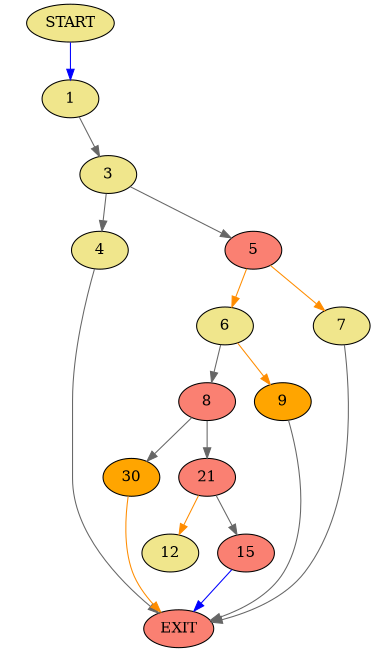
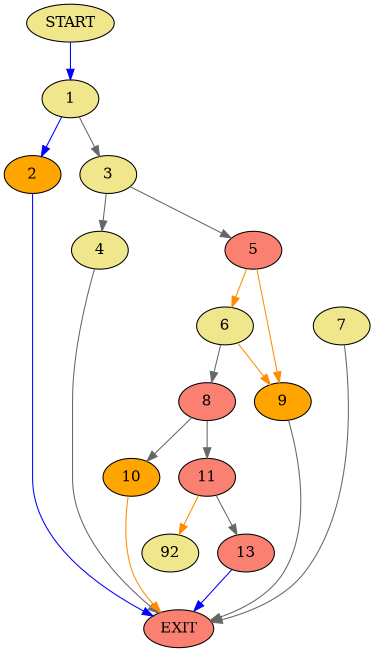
none -> (33, 175)
(293, 285) -> (267, 321)
(131, 477) -> (131, 477)
(207, 477) -> (207, 477)
(170, 553) -> (170, 553)
(246, 553) -> (246, 553)
